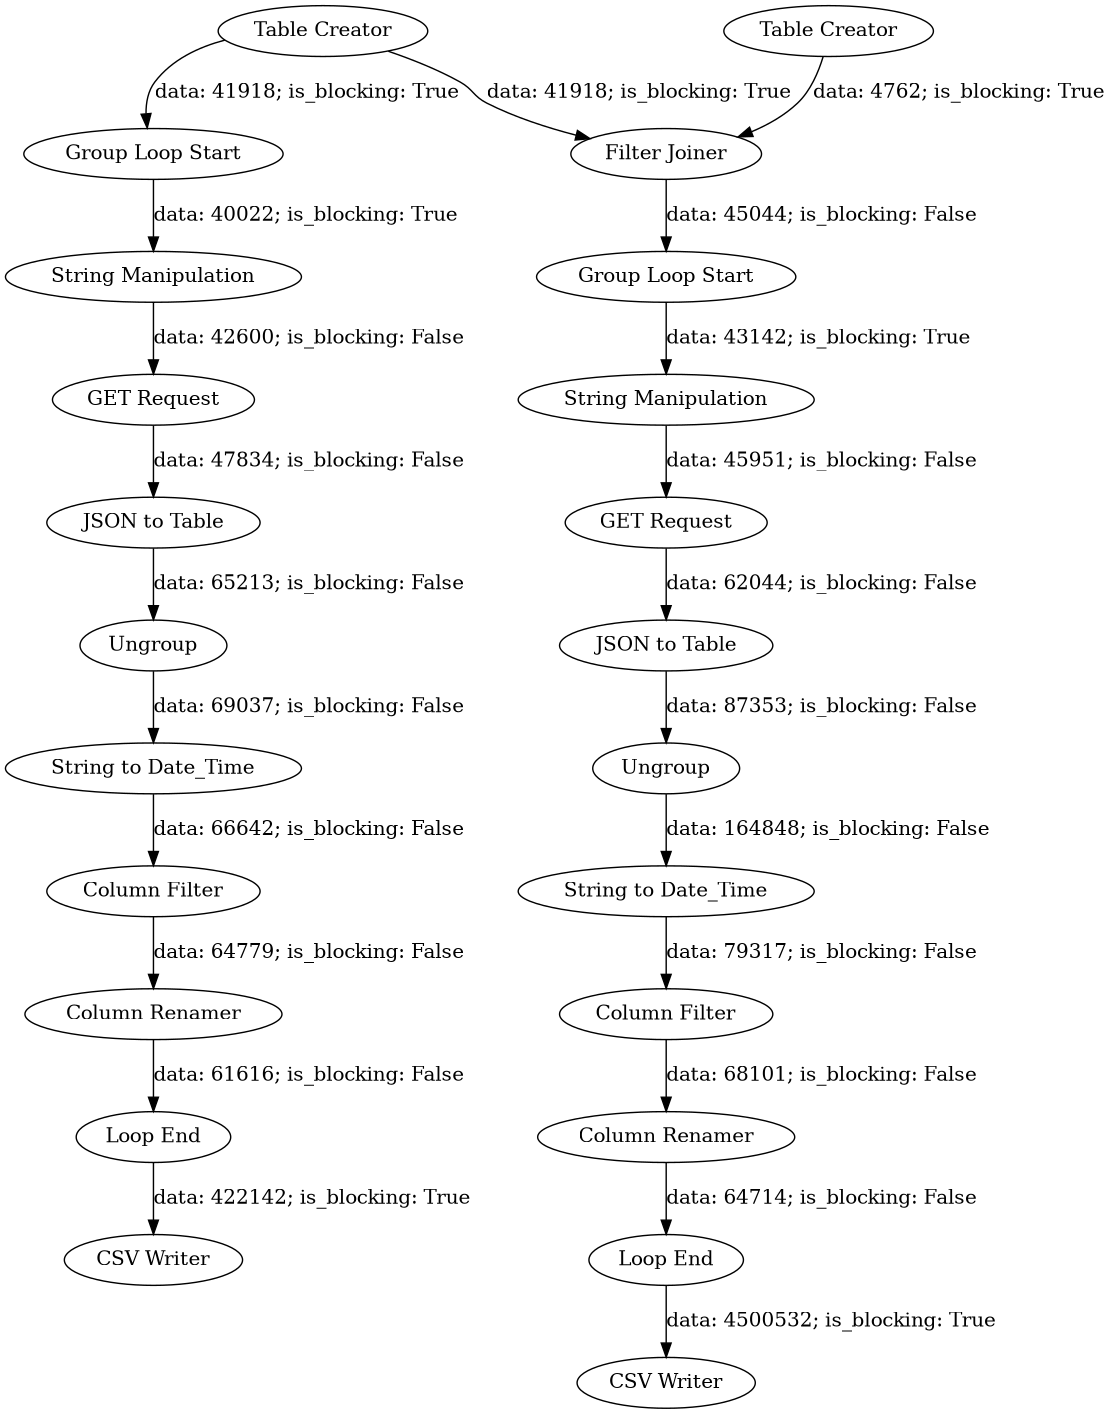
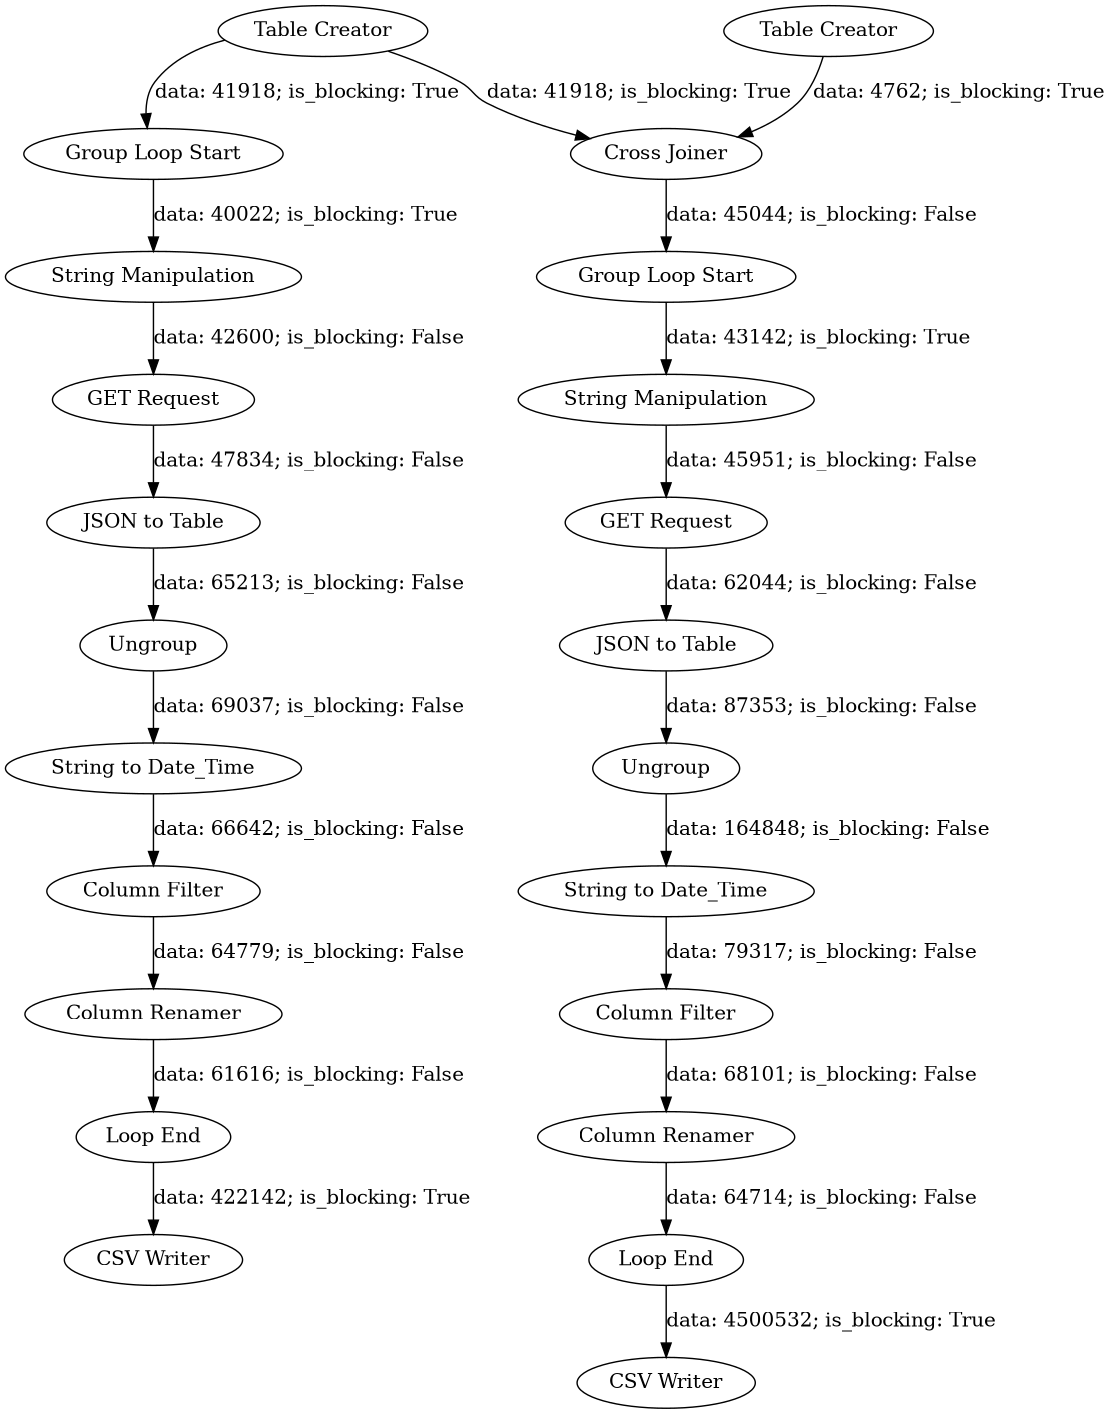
(666, 154) -> (666, 154)
